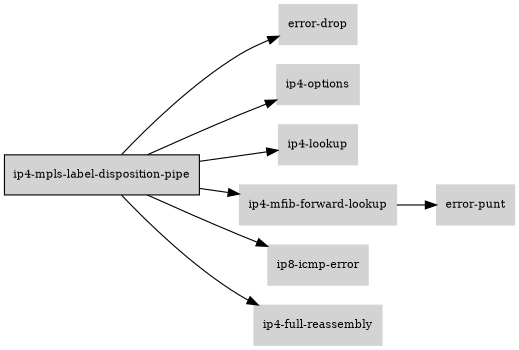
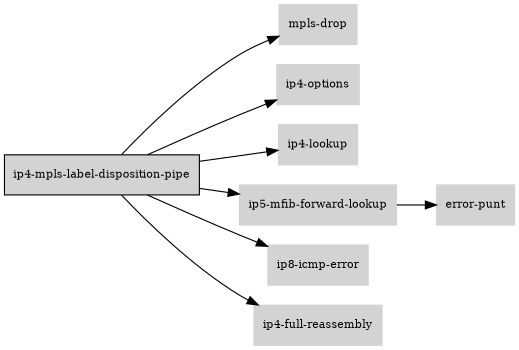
(318, 25) -> (318, 25)
(318, 205) -> (318, 205)
